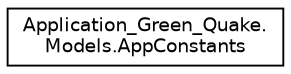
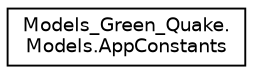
(145, 37) -> (126, 37)
